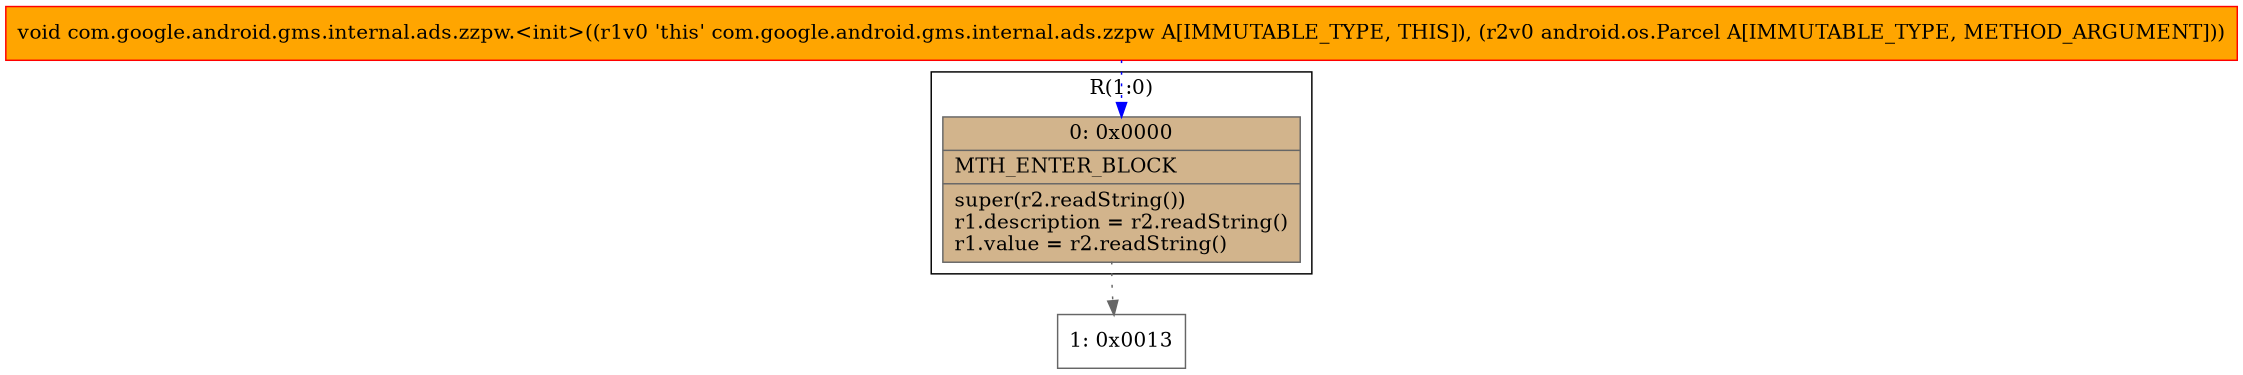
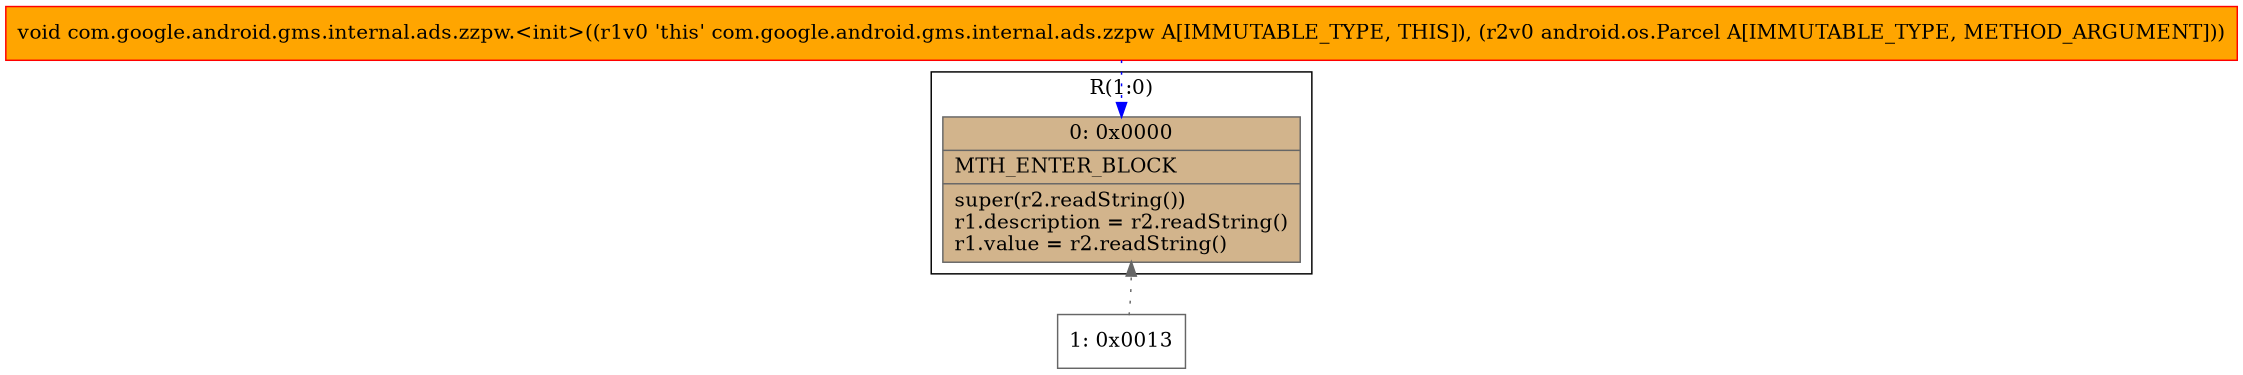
(1112, 283) -> (1131, 296)
